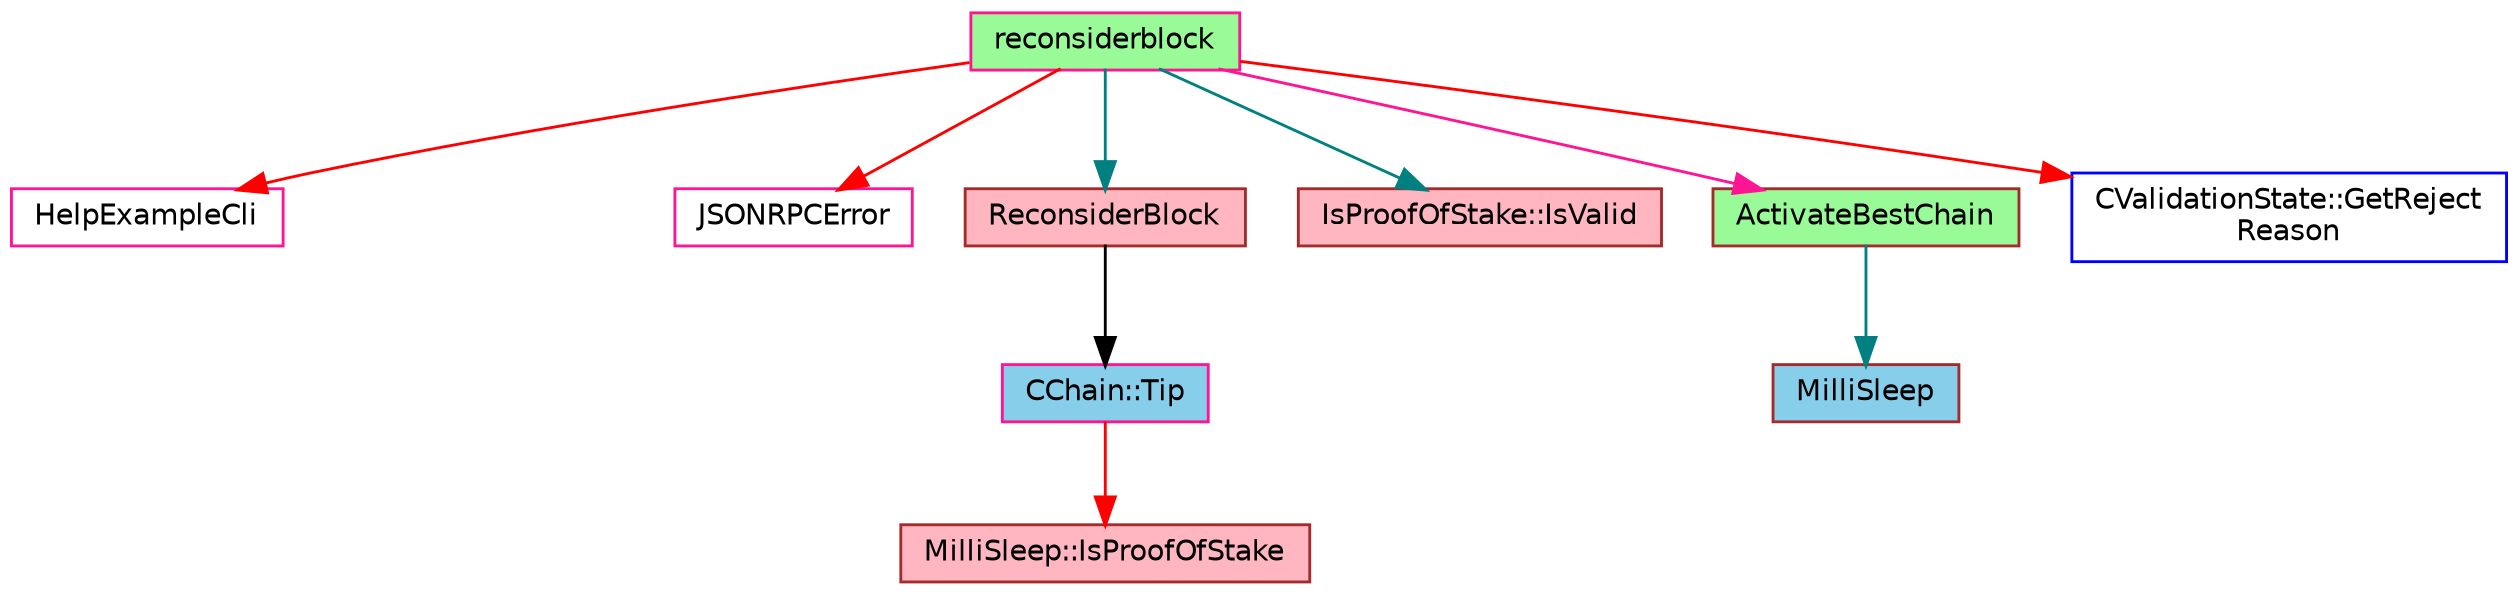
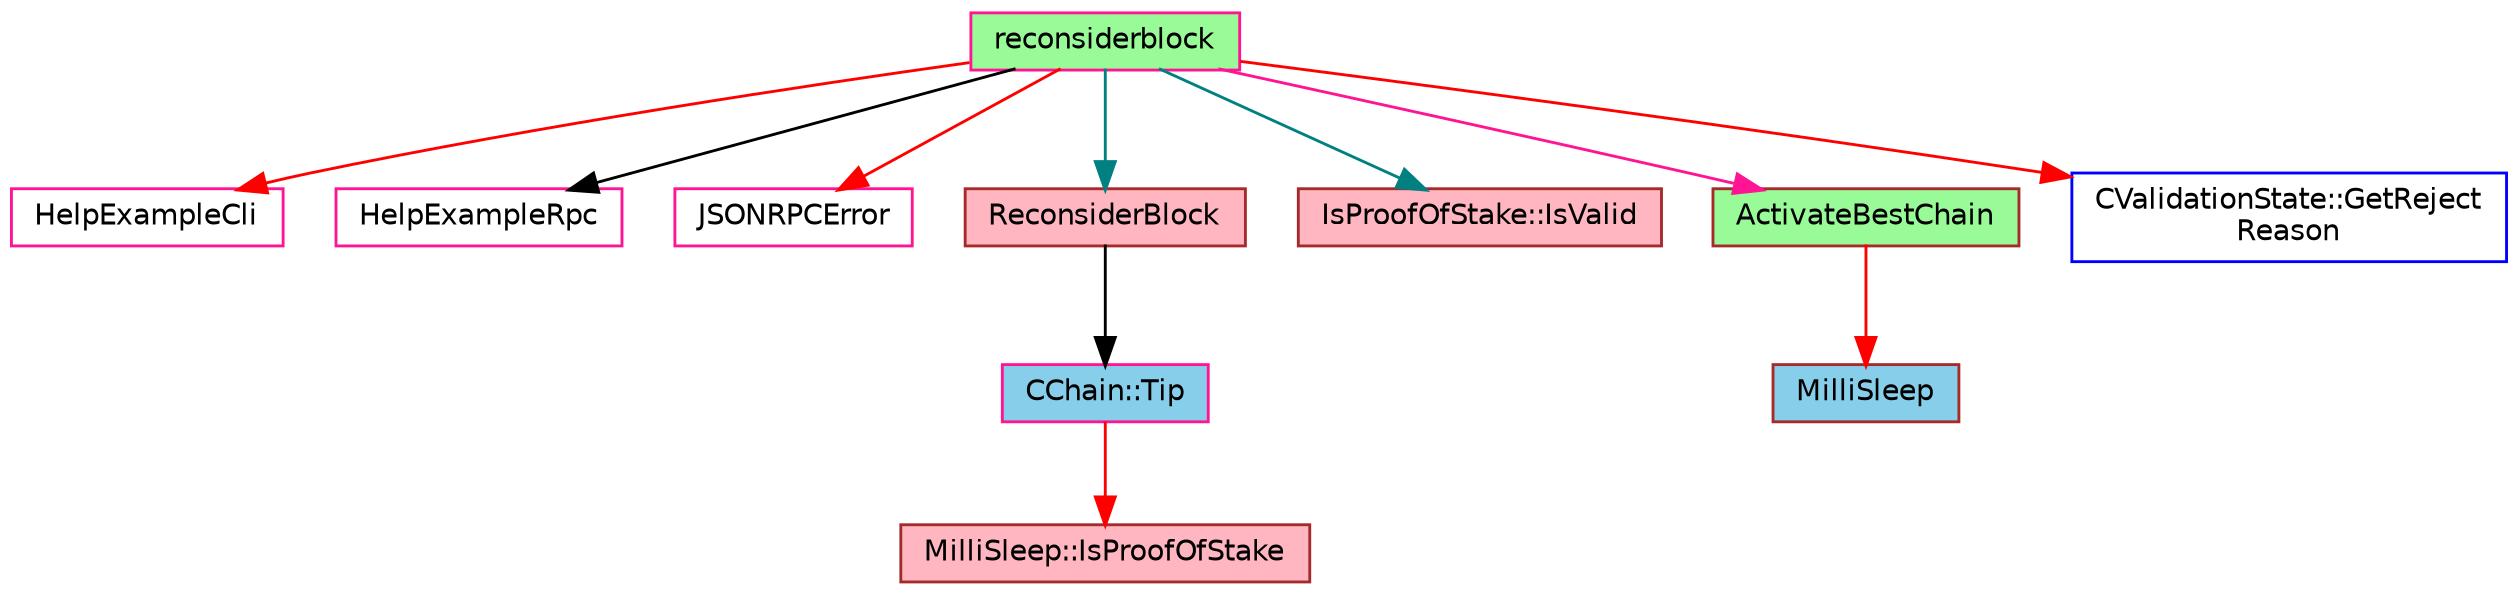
none -> (479, 217)
(1866, 291) -> (1866, 291)
